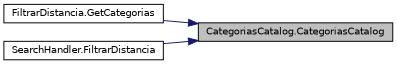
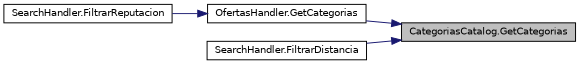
(84, 14) -> (287, 14)
none -> (88, 14)
(296, 32) -> (489, 32)
